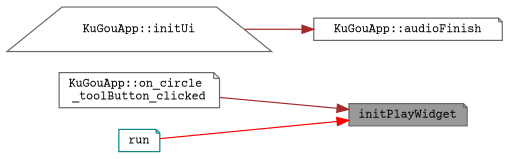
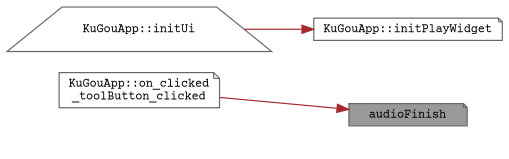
(408, 29) -> (408, 29)
(139, 90) -> (139, 90)
(408, 115) -> (408, 115)
(139, 140) -> none
